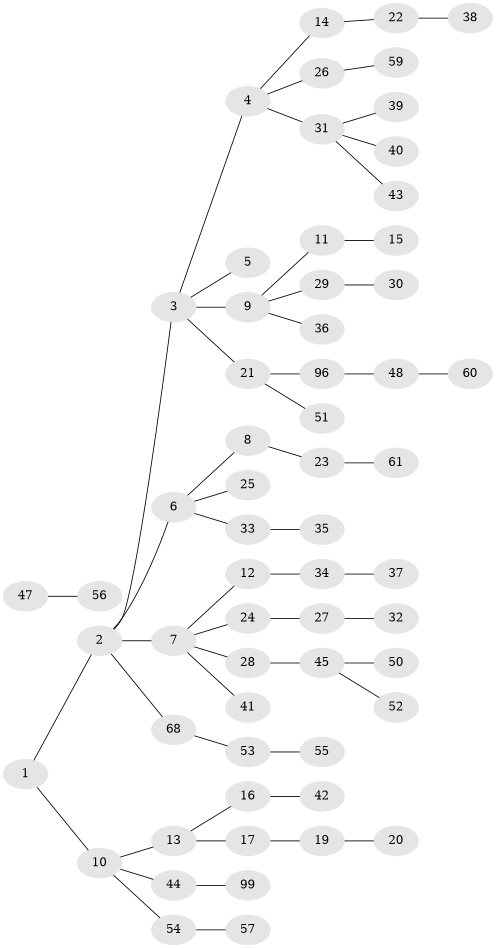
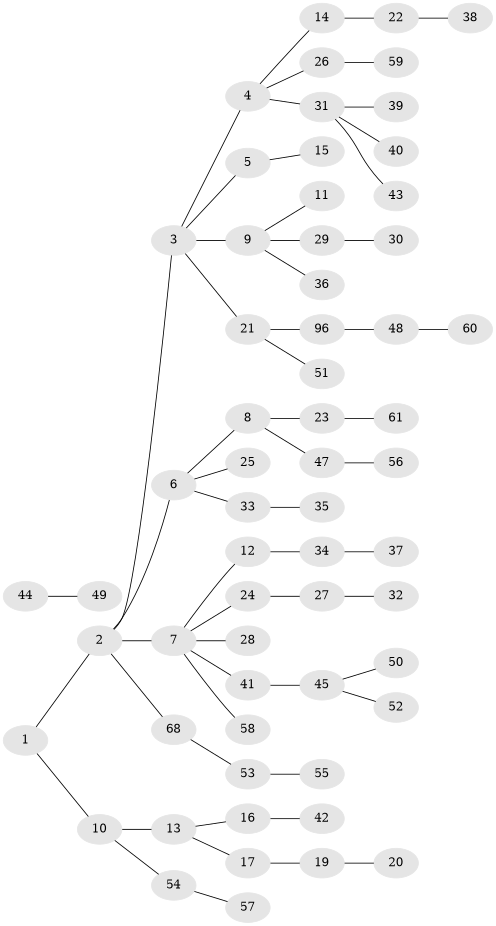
(359, 240) -> (285, 157)
none -> (285, 441)
(285, 663) -> (285, 685)
none -> (248, 730)
(137, 874) -> none
(248, 885) -> (100, 596)
